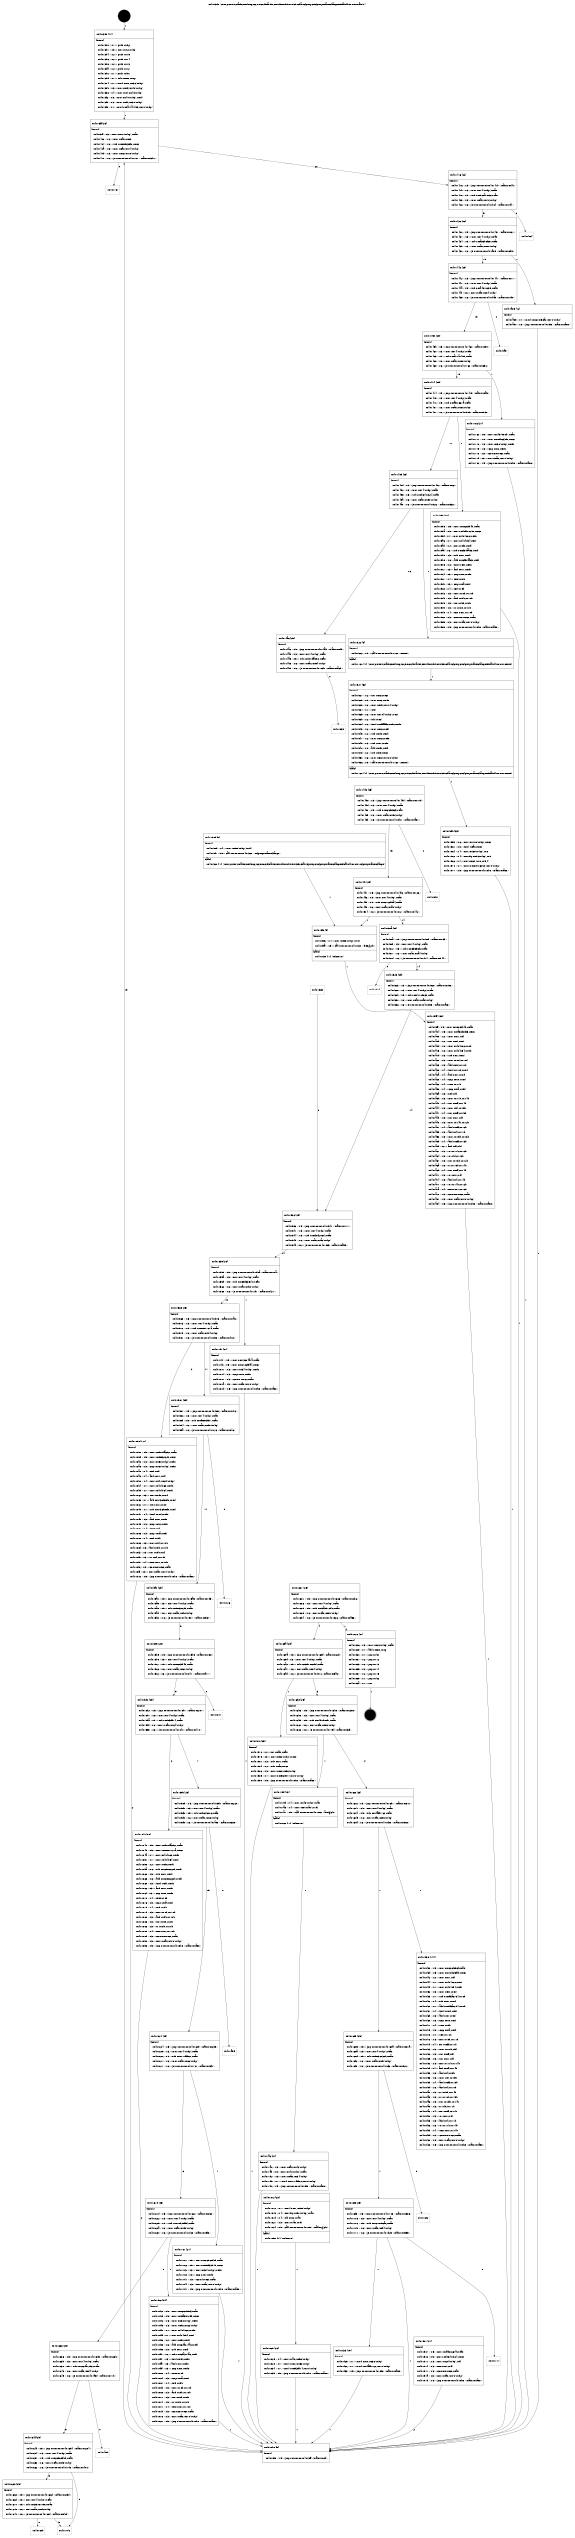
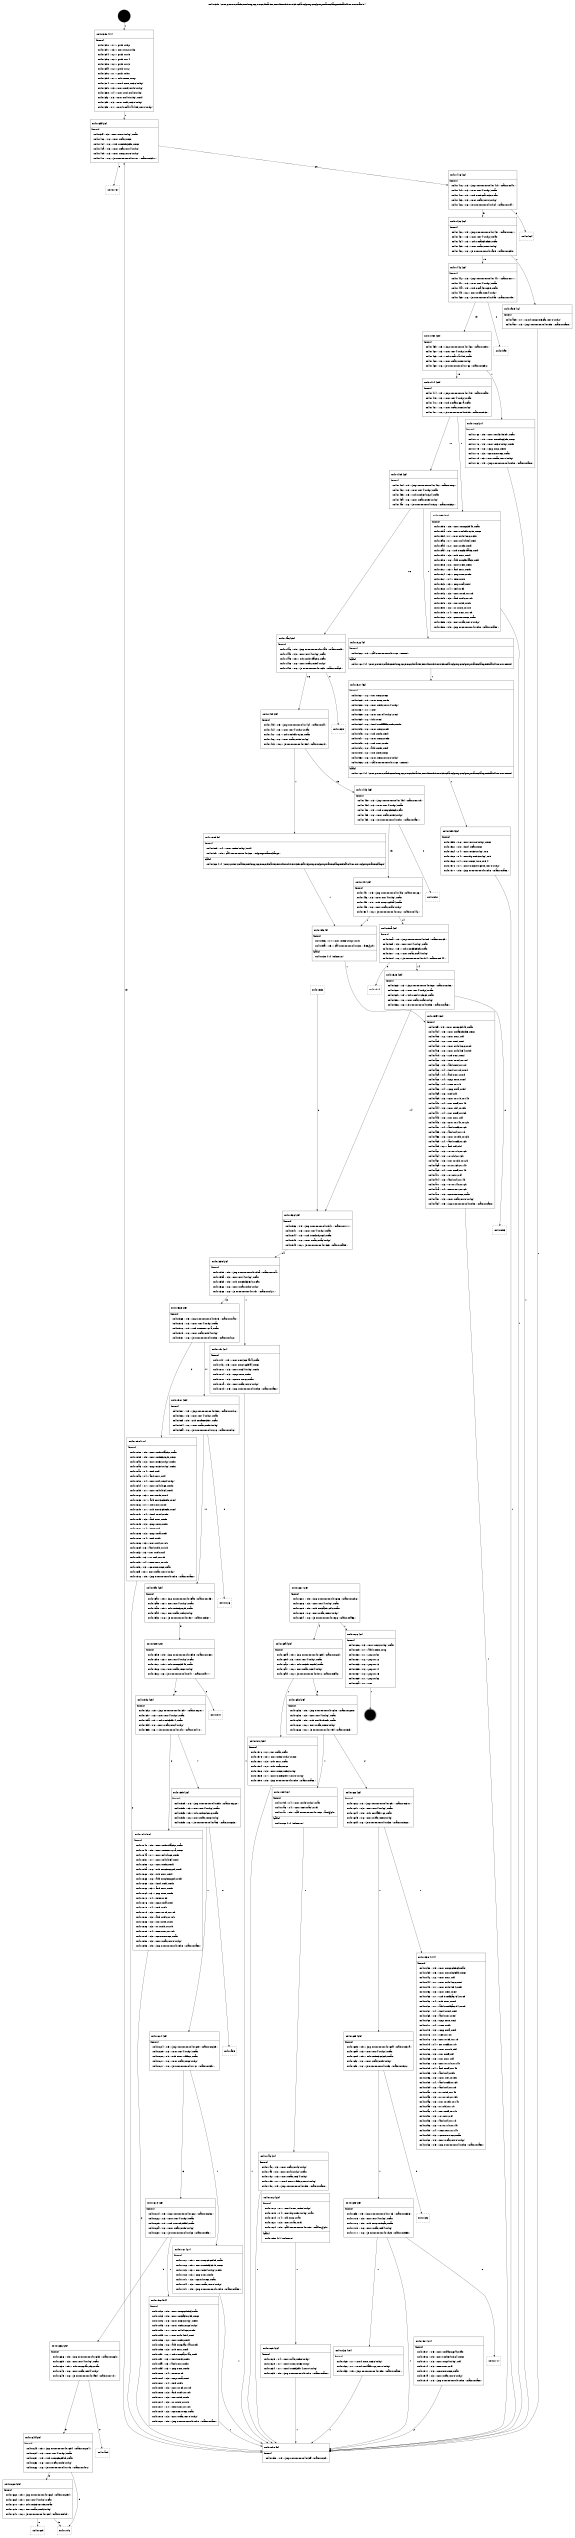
none -> (295, 729)
none -> (500, 1230)
(208, 1890) -> (208, 1890)
